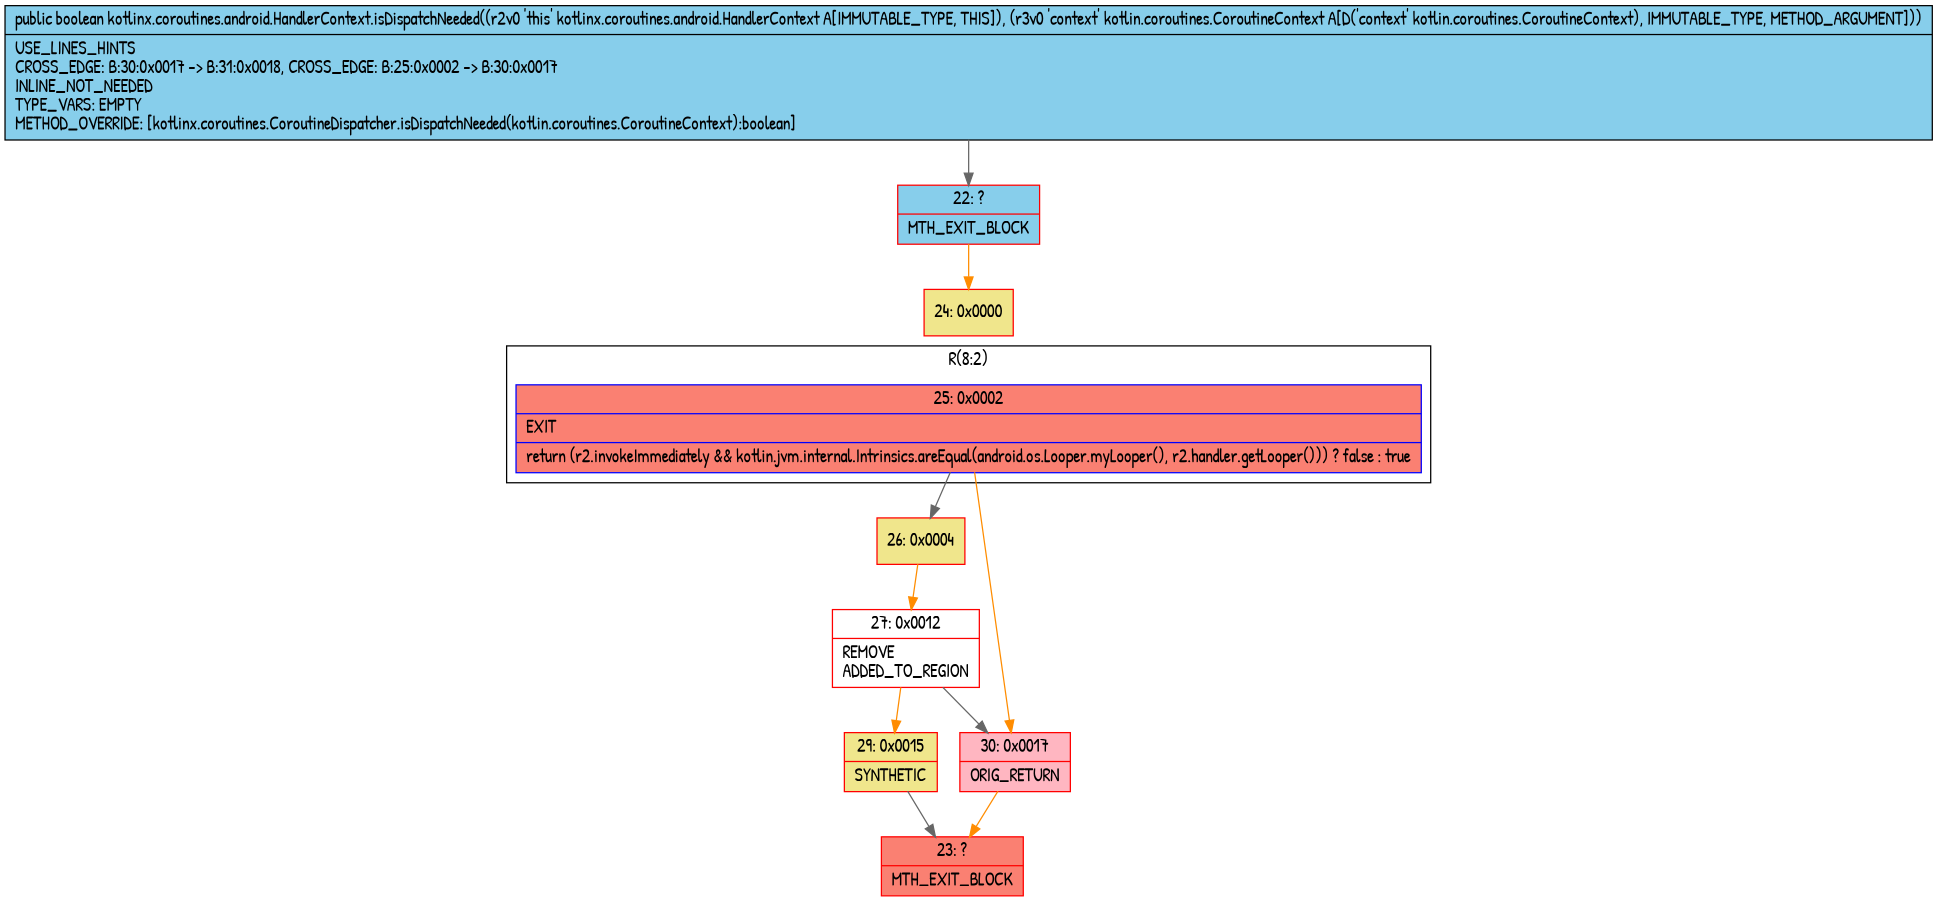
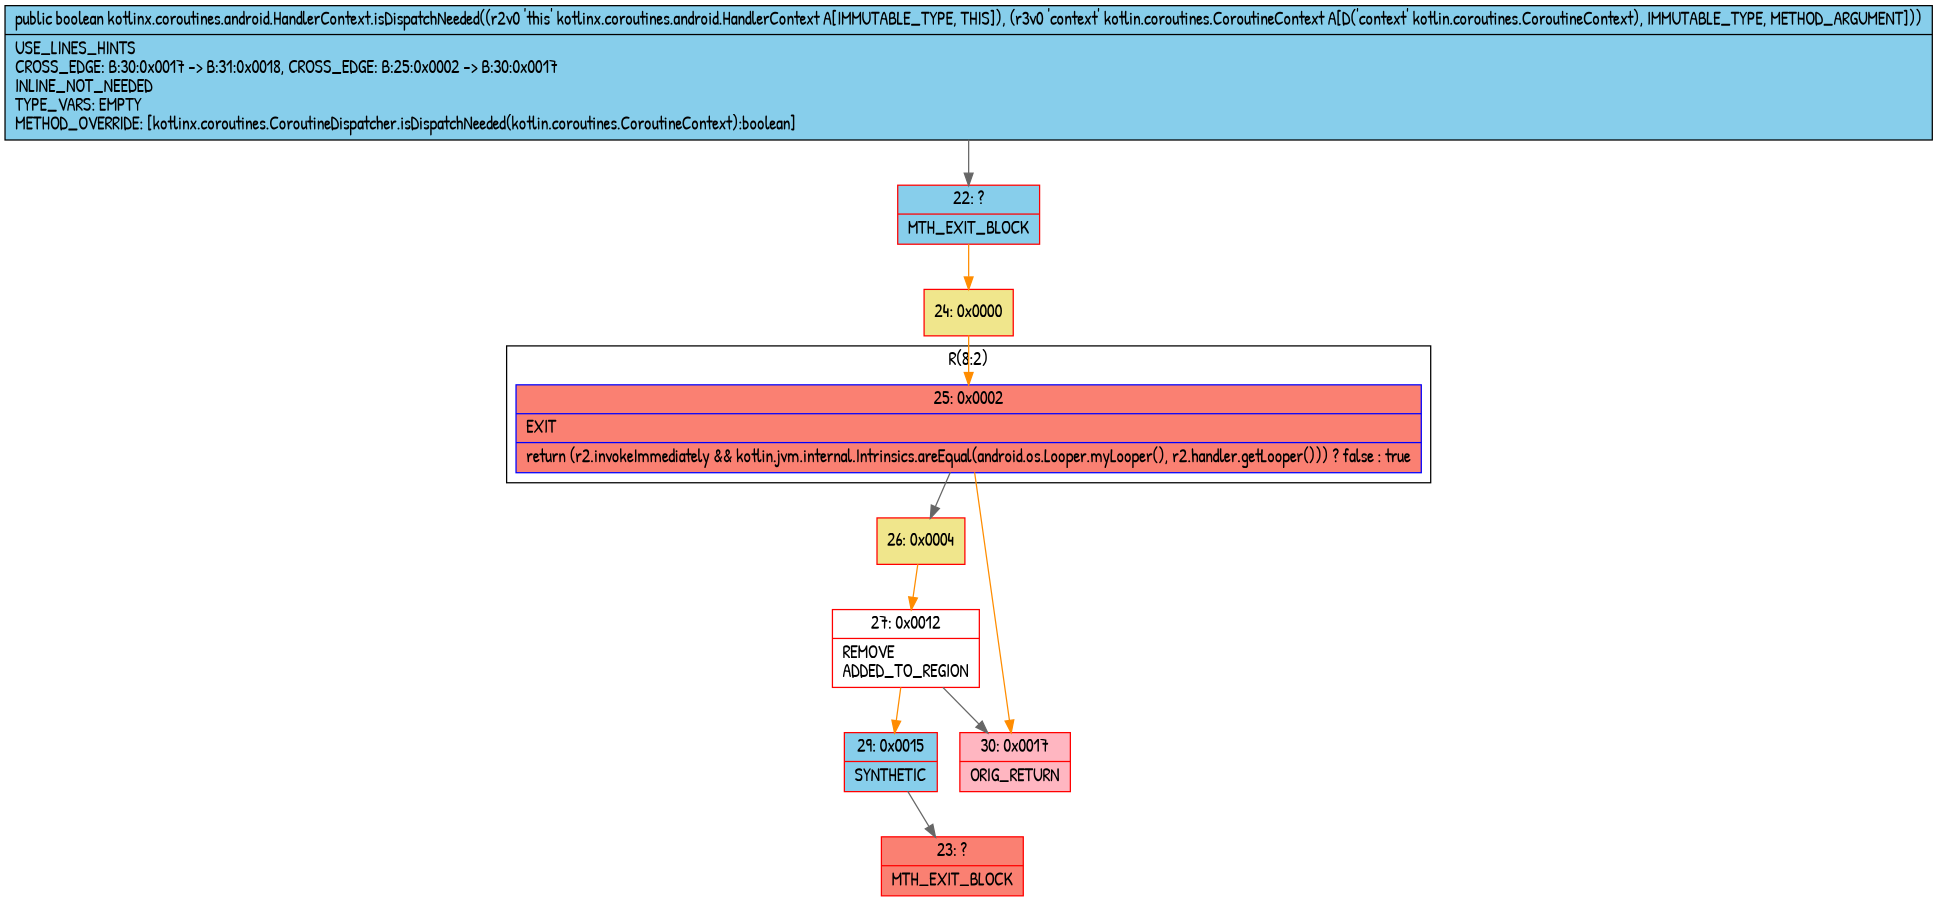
none -> (969, 354)
(891, 762) -> (891, 762)
(987, 809) -> none
